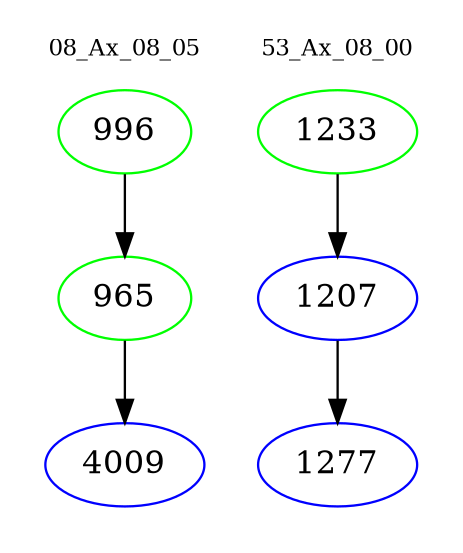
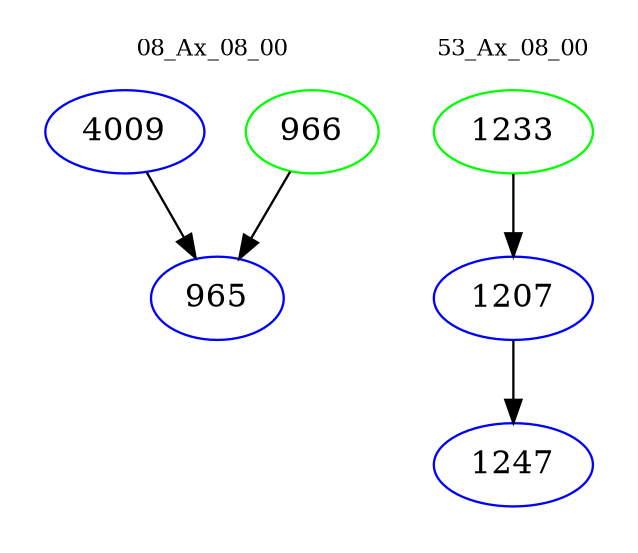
(125, 50) -> (213, 50)
(125, 132) -> (312, 132)
(125, 298) -> (217, 298)
(125, 370) -> (165, 205)
(338, 465) -> (513, 465)
